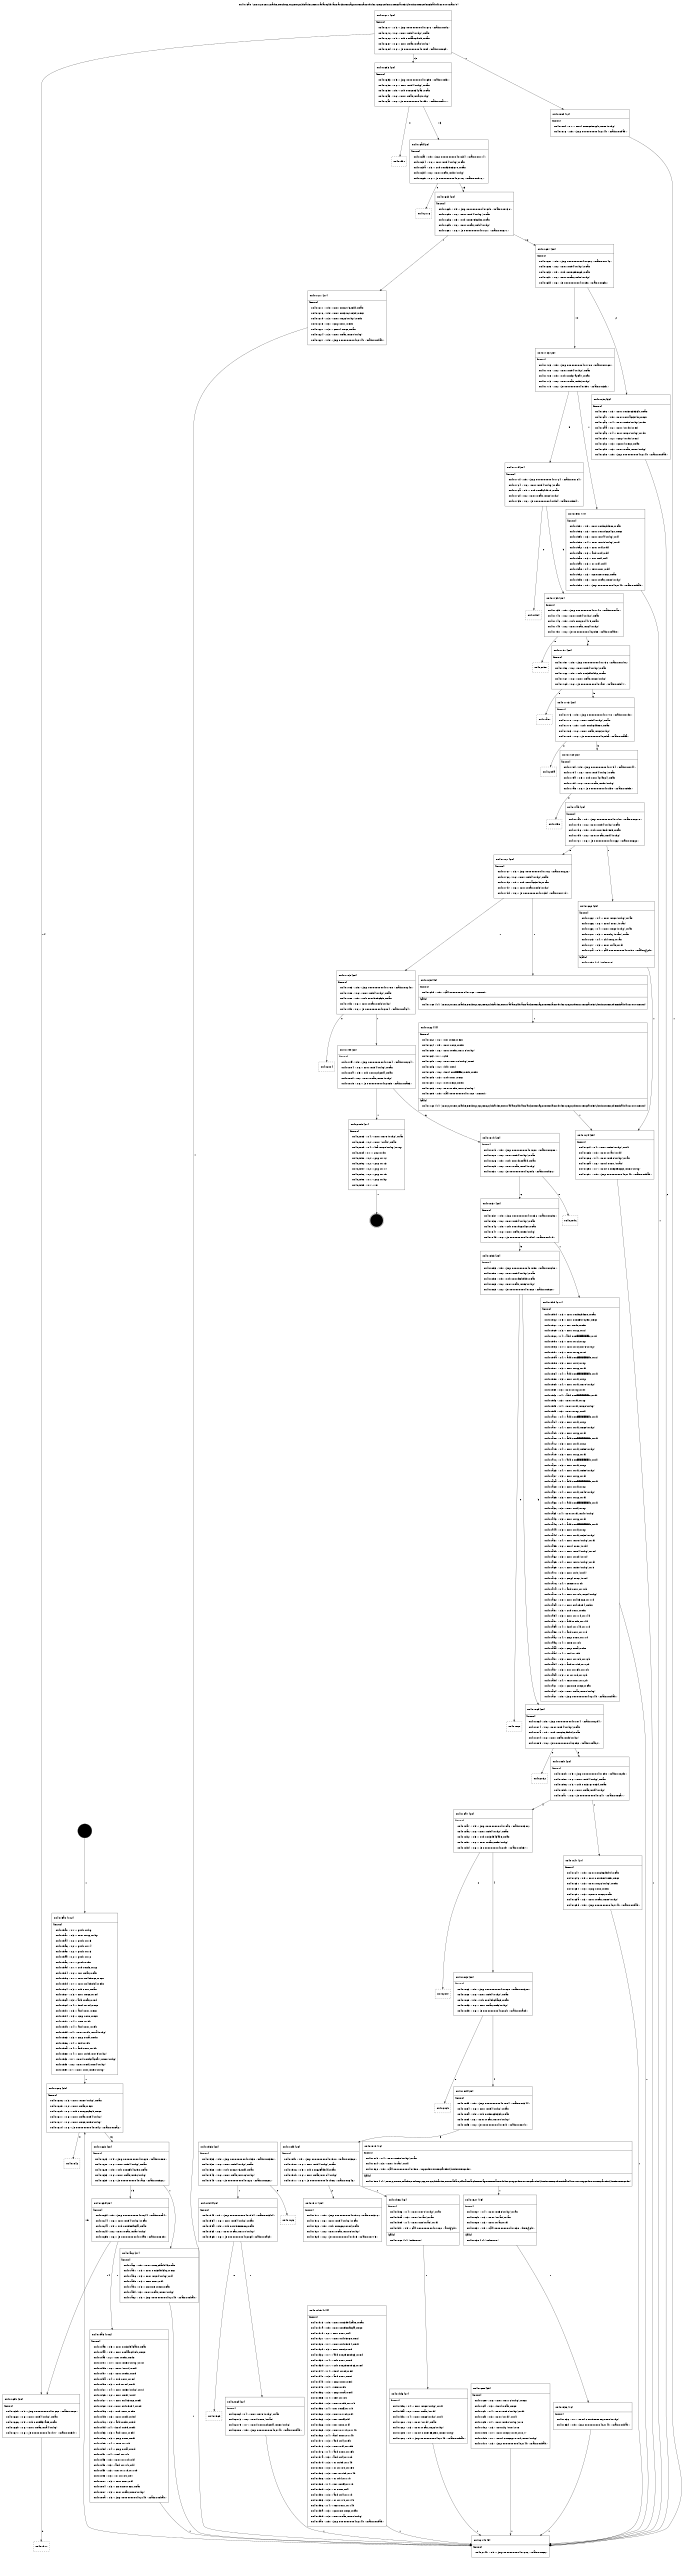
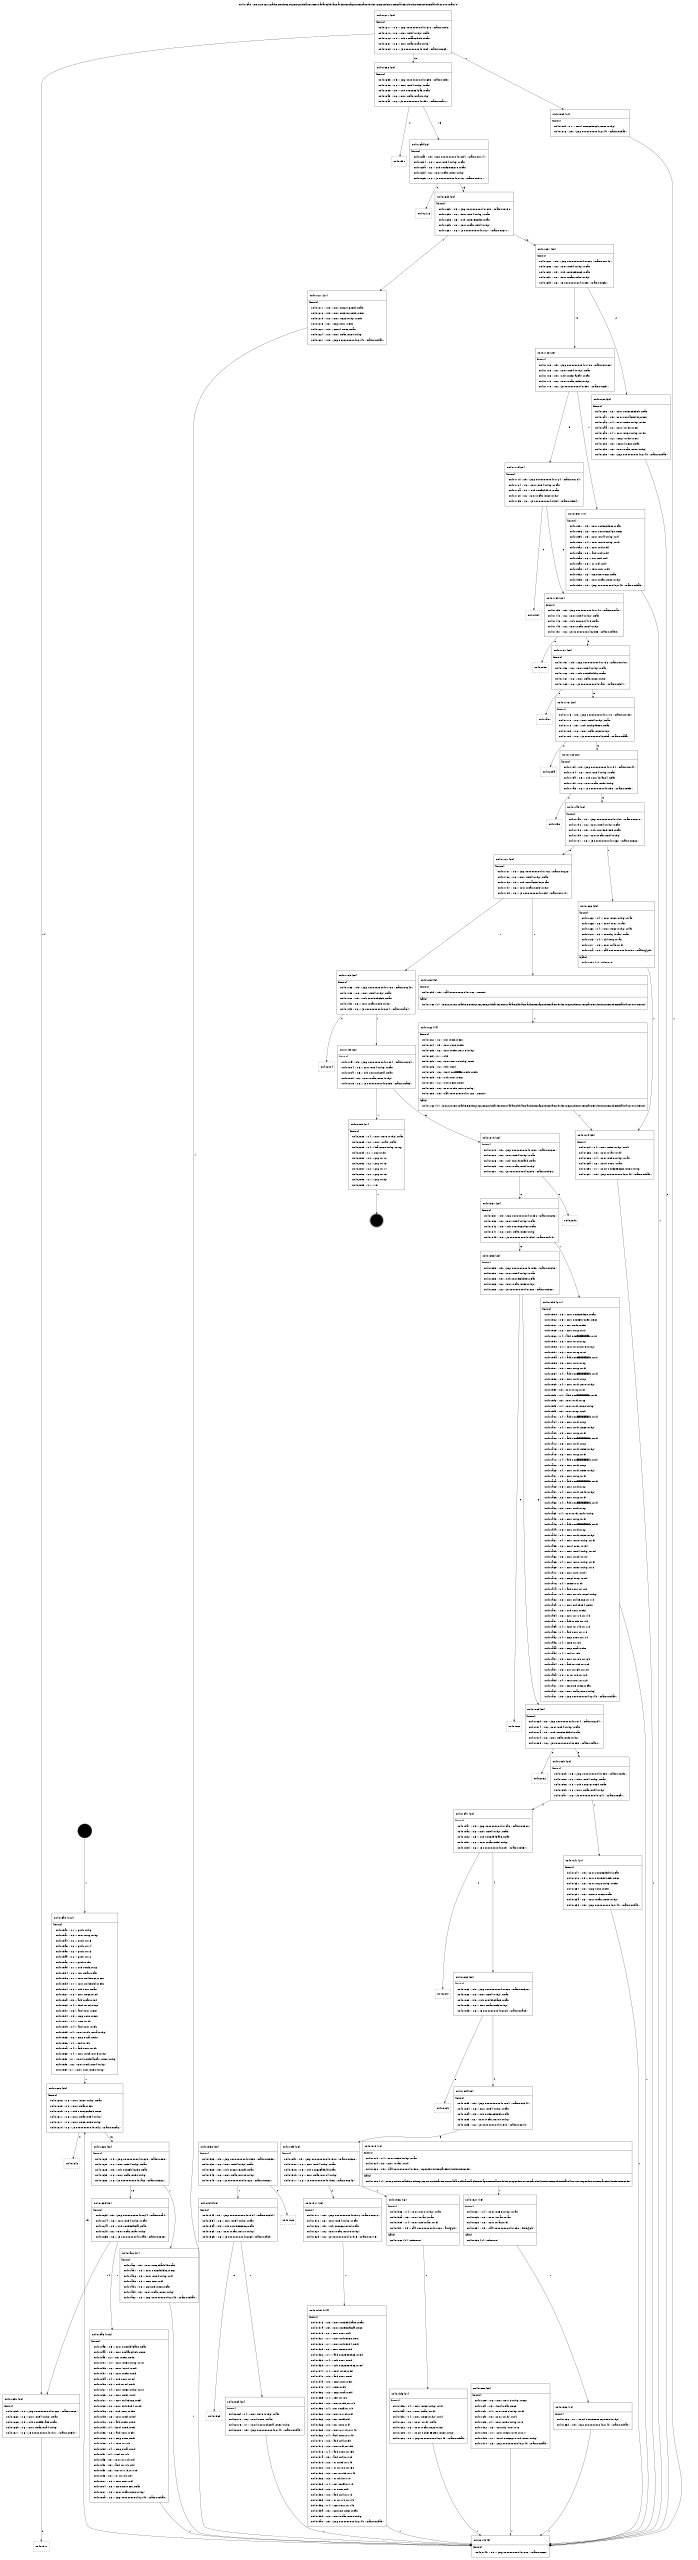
none -> (602, 797)
none -> (344, 2273)
